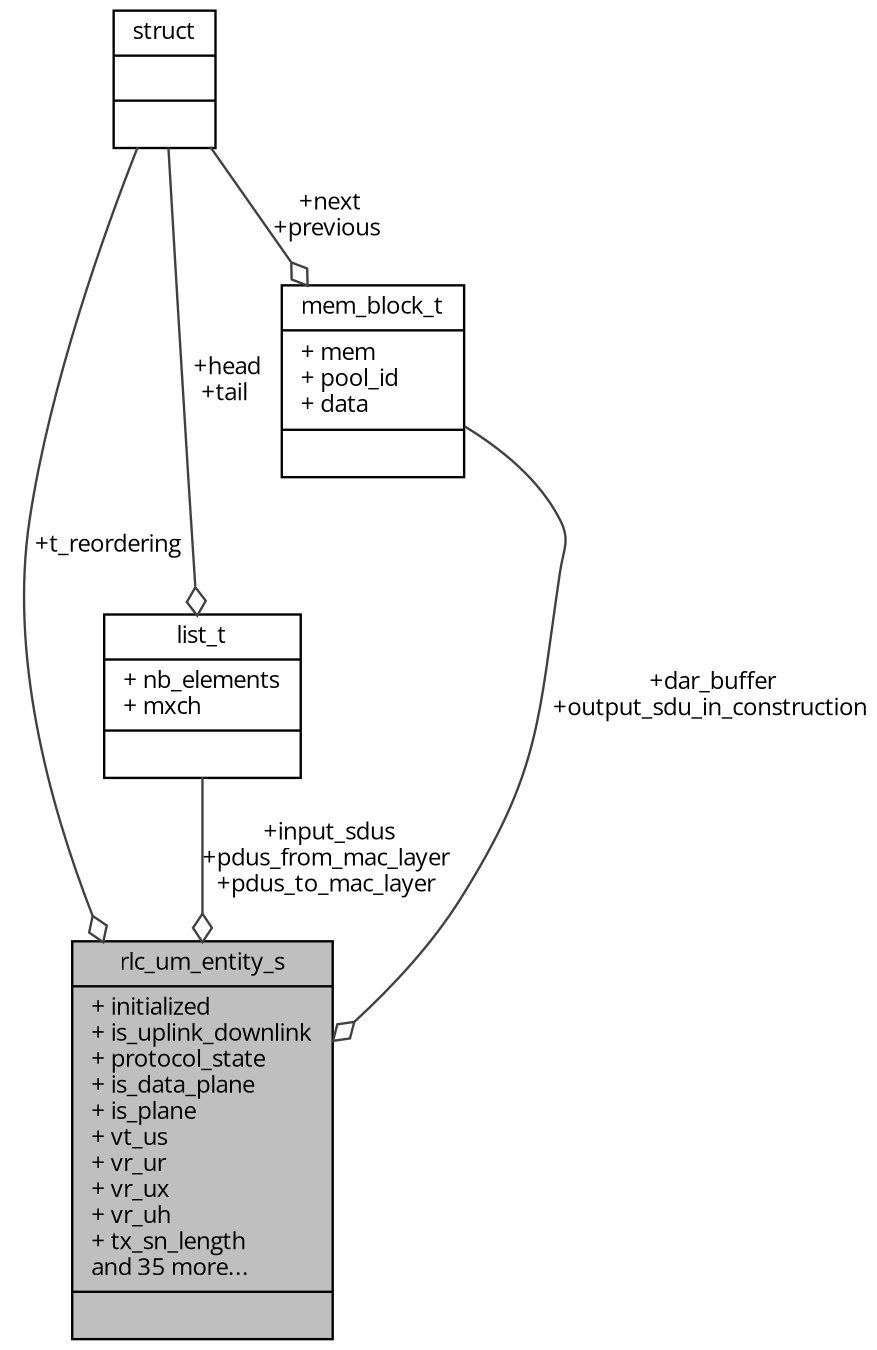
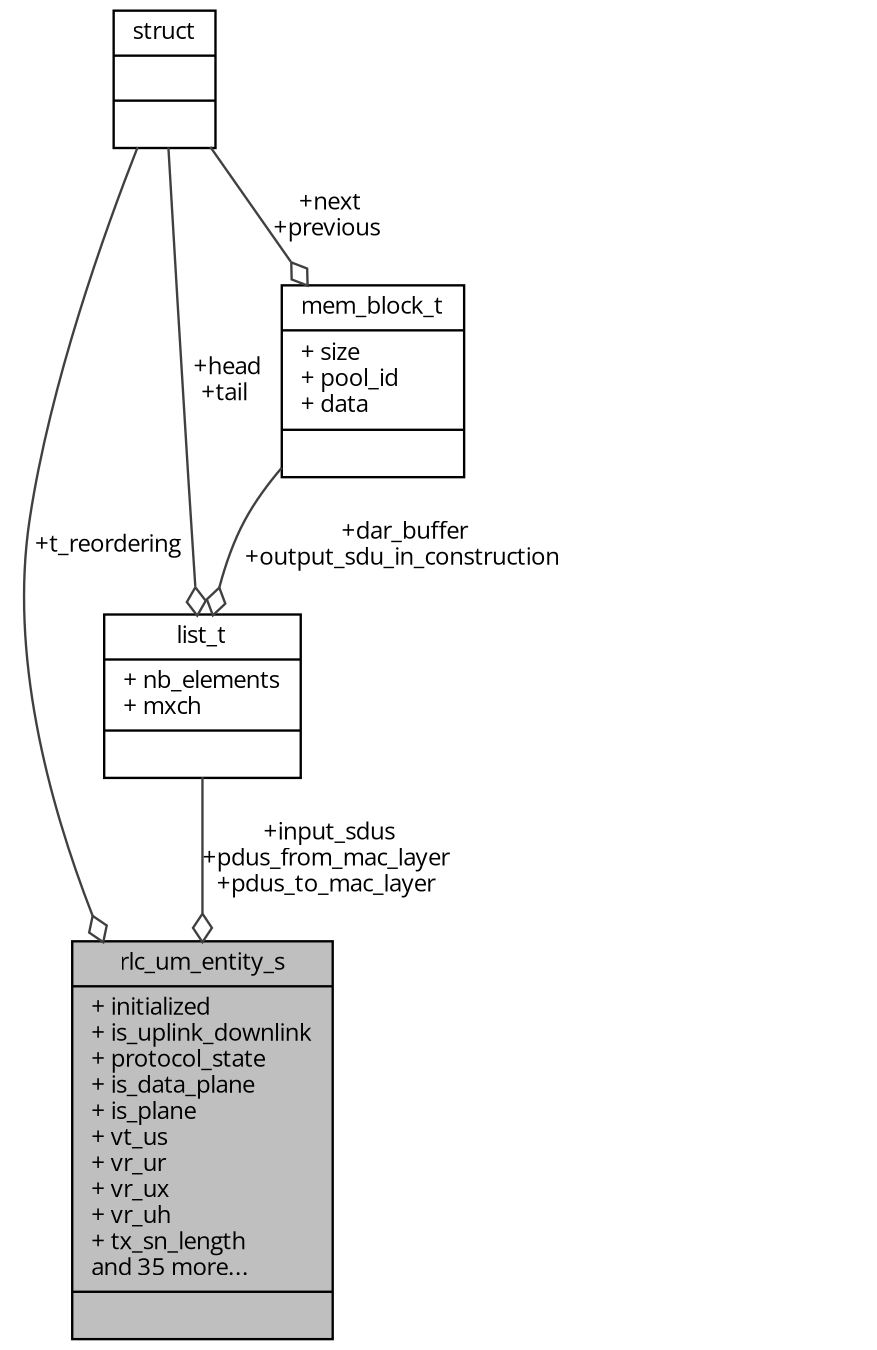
(339, 353) -> (330, 353)
(535, 730) -> (243, 524)
